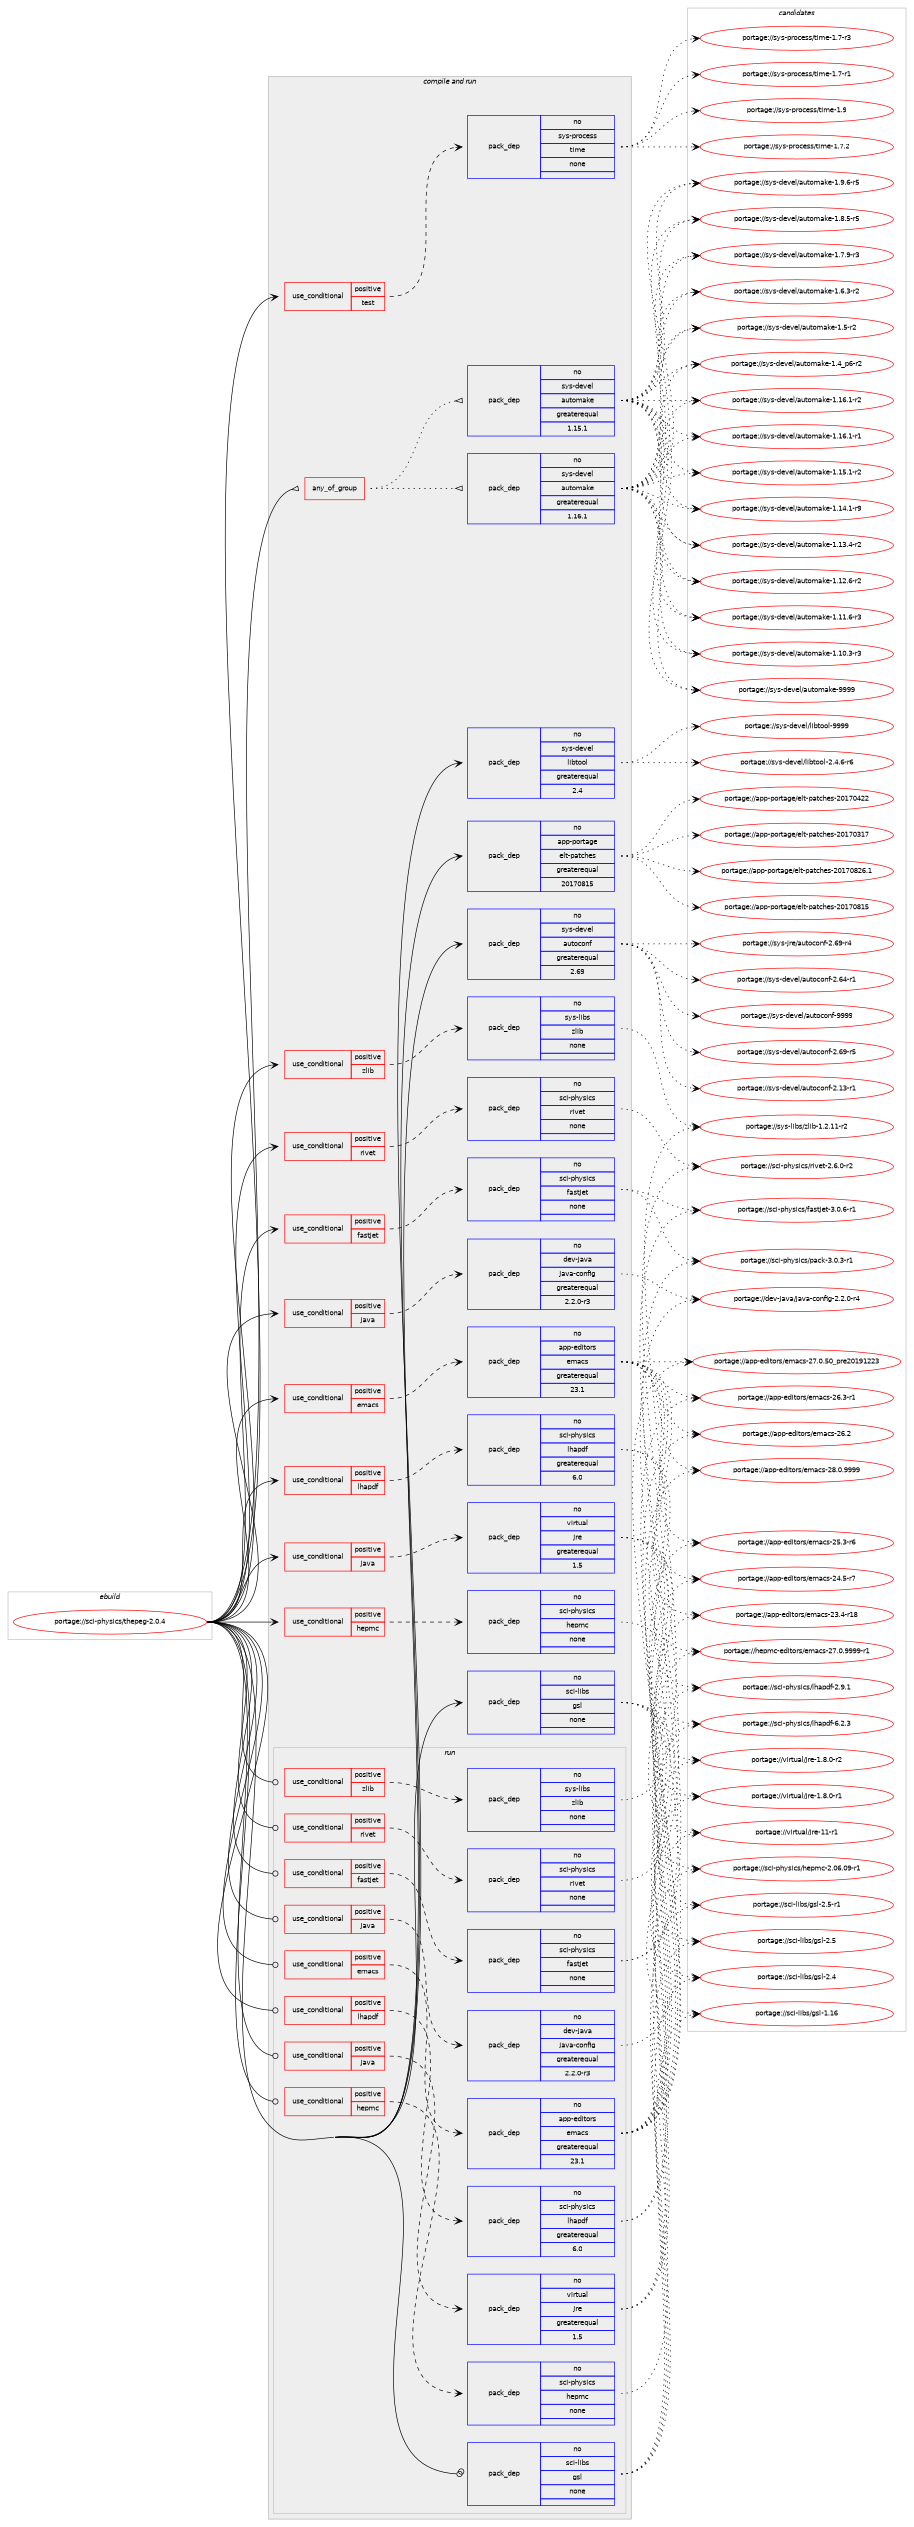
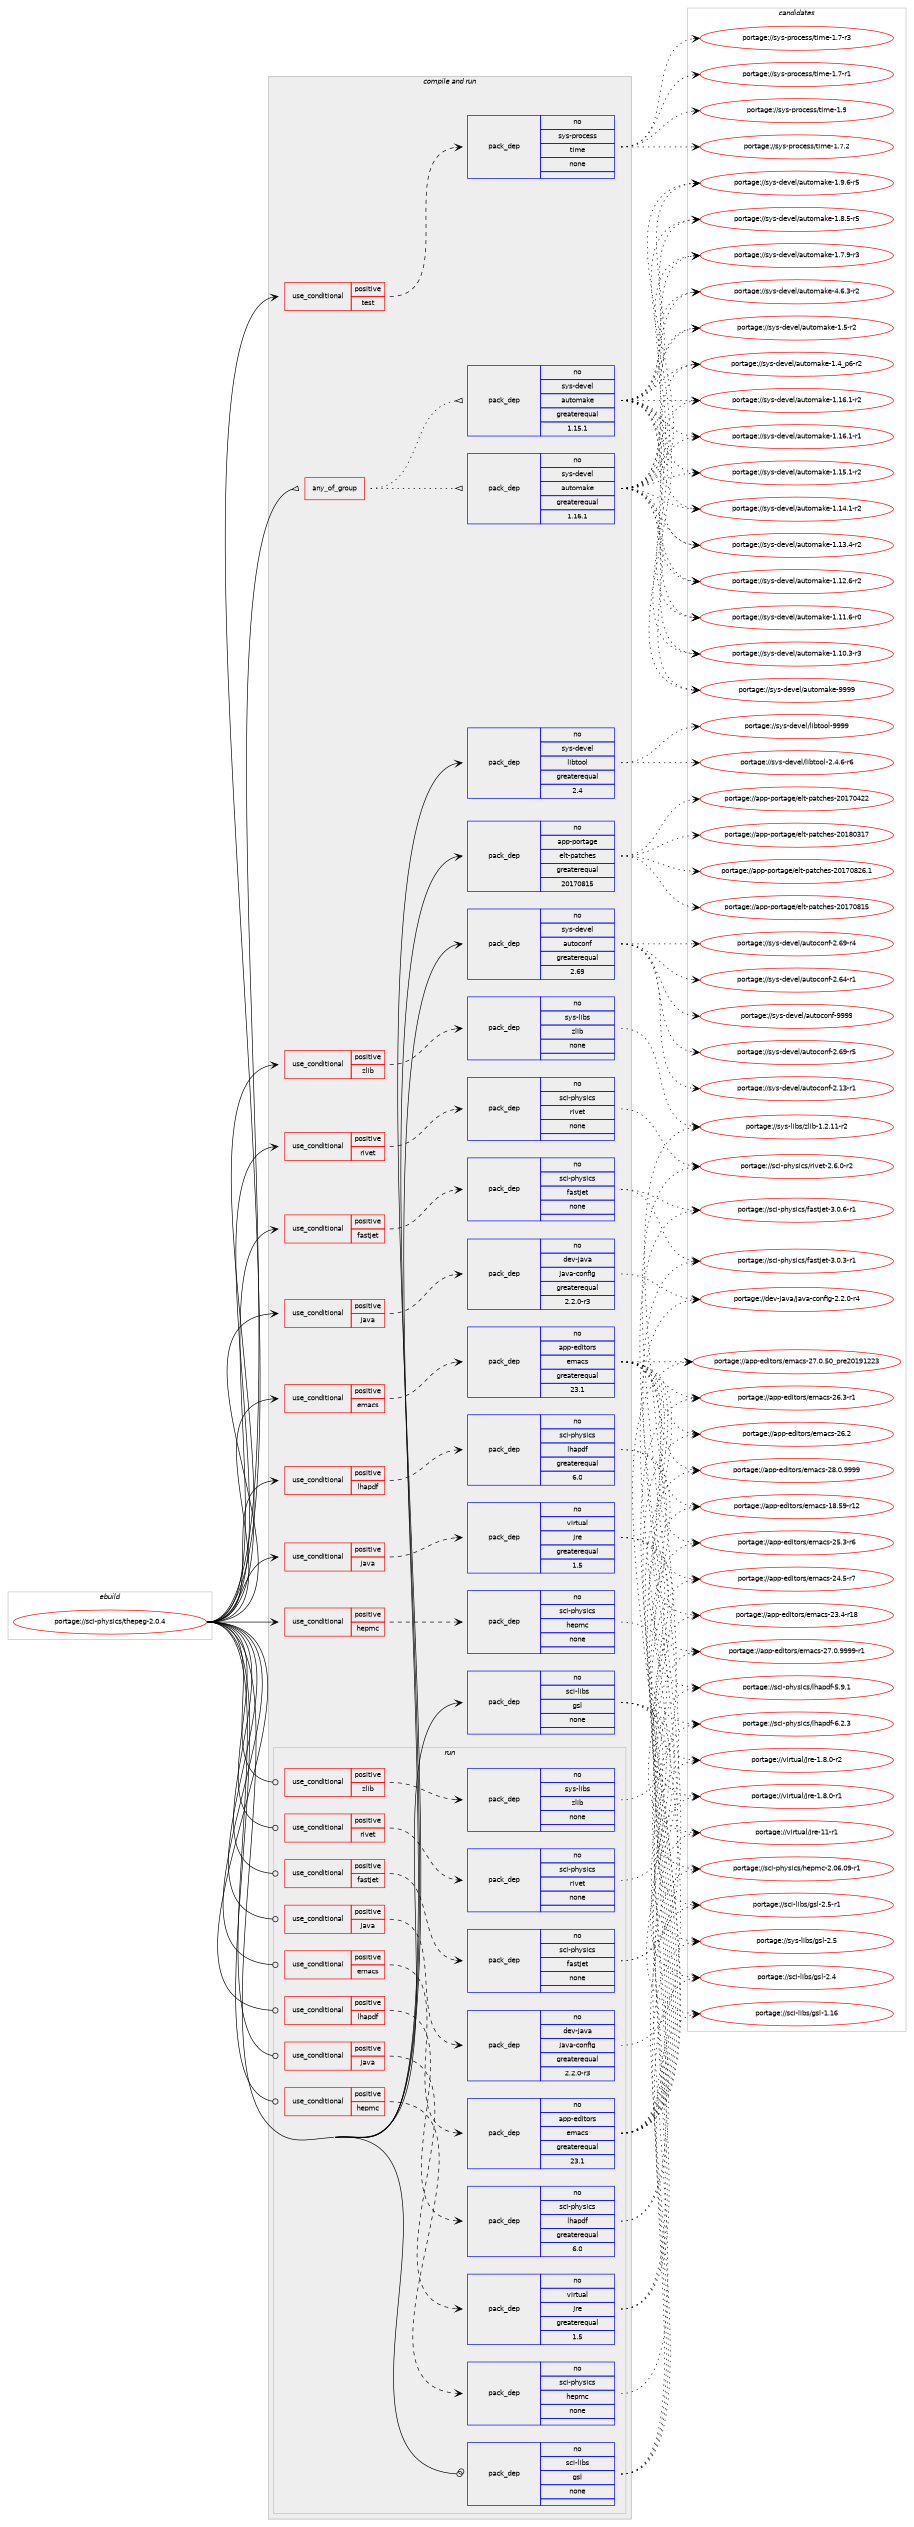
(797, 292) -> (797, 292)
(797, 509) -> (797, 509)
(797, 618) -> (797, 618)
(797, 835) -> (797, 835)
(797, 944) -> (797, 944)
(797, 1261) -> (797, 1261)
none -> (797, 1507)
(797, 1652) -> (797, 1652)
(797, 1688) -> (797, 1688)
(797, 1941) -> (797, 1941)
